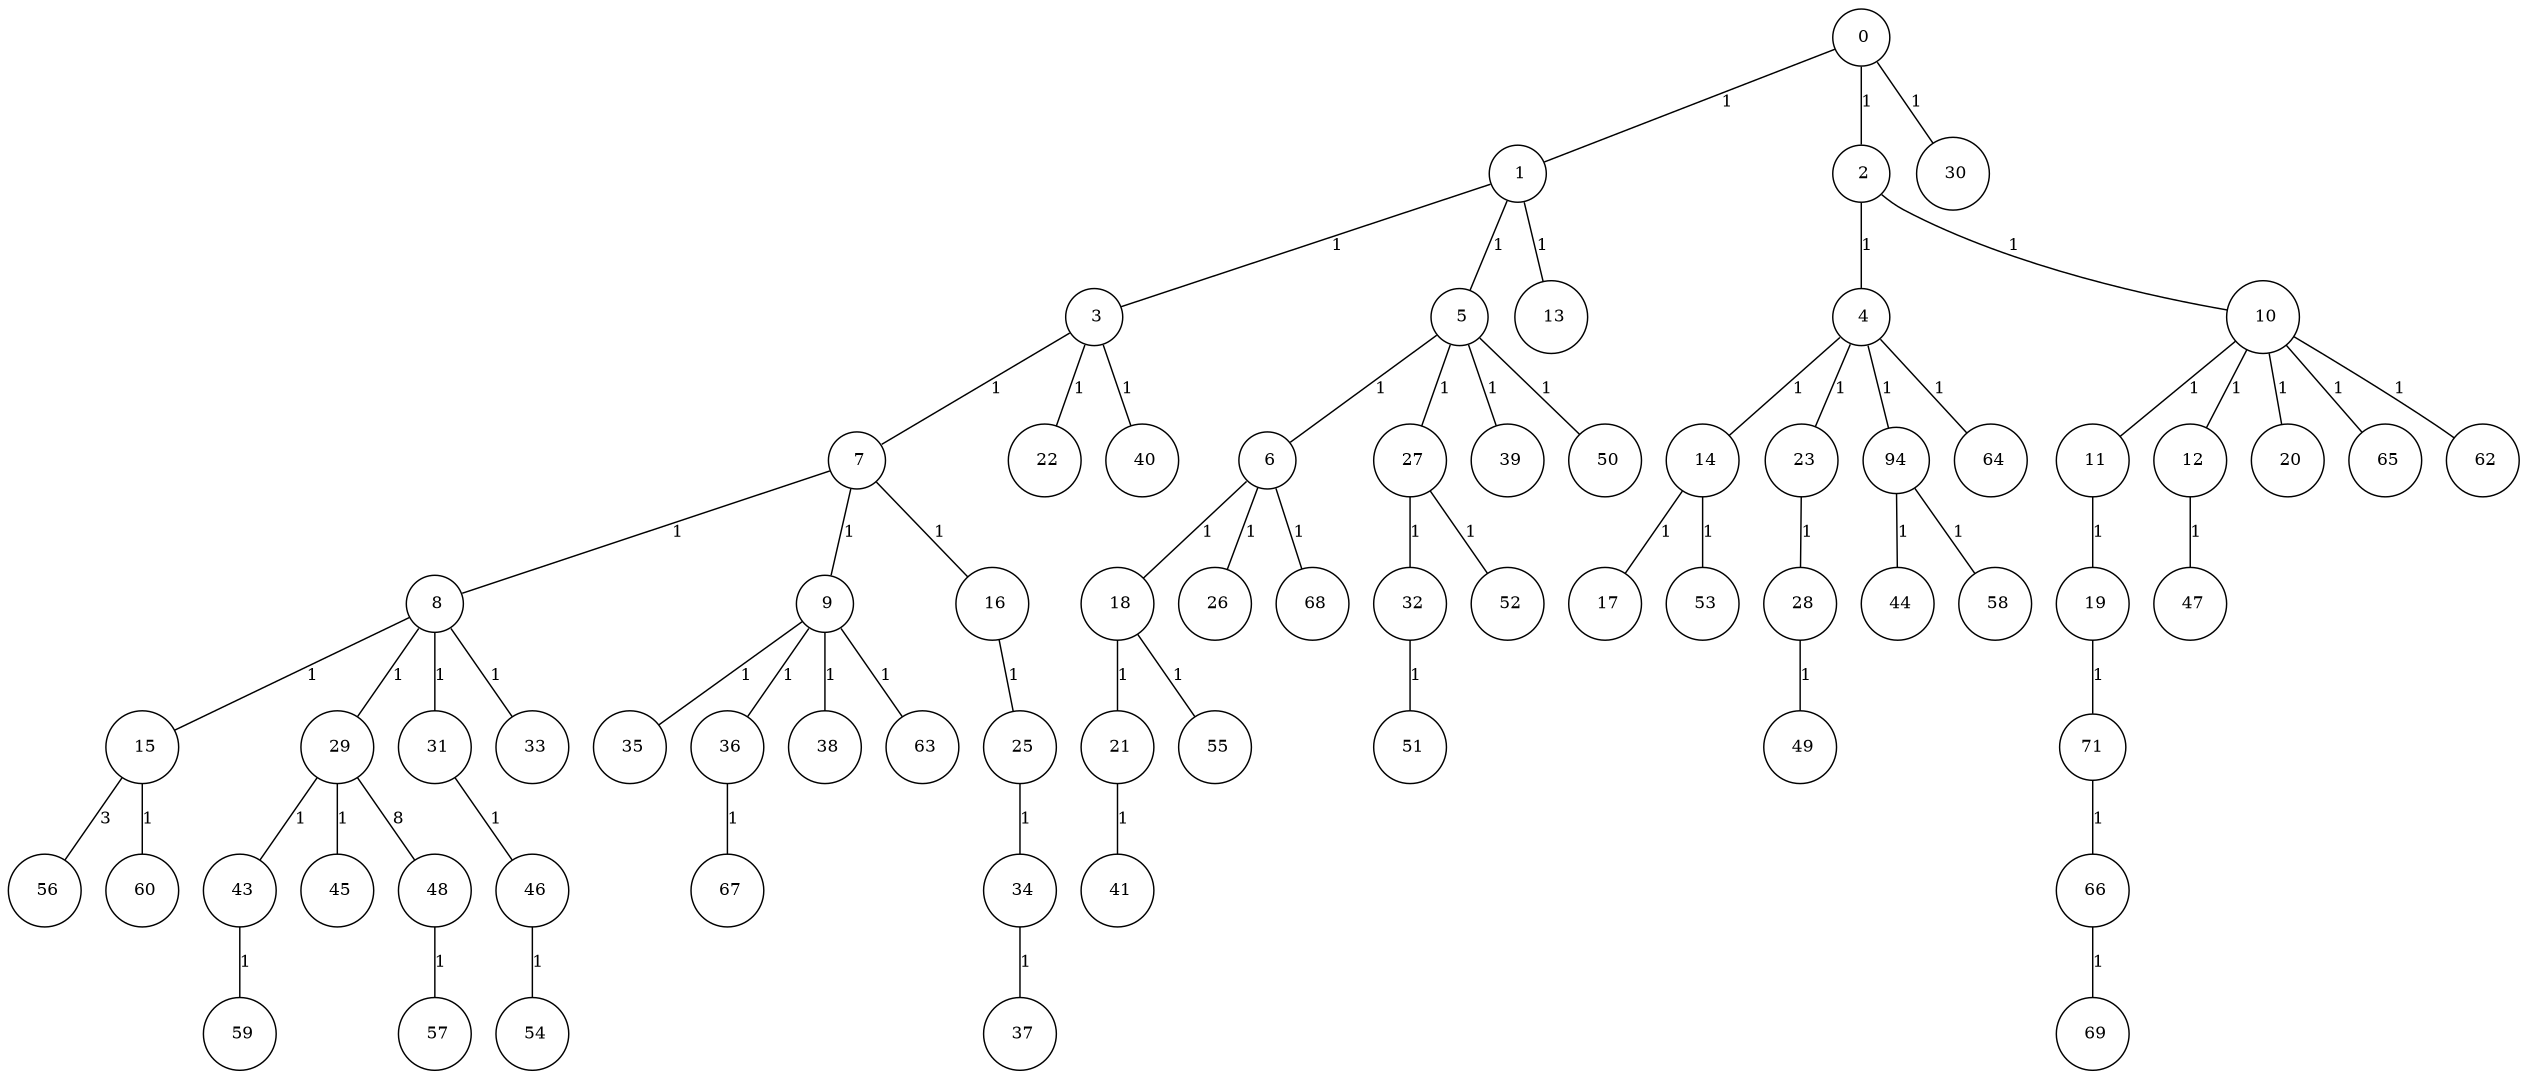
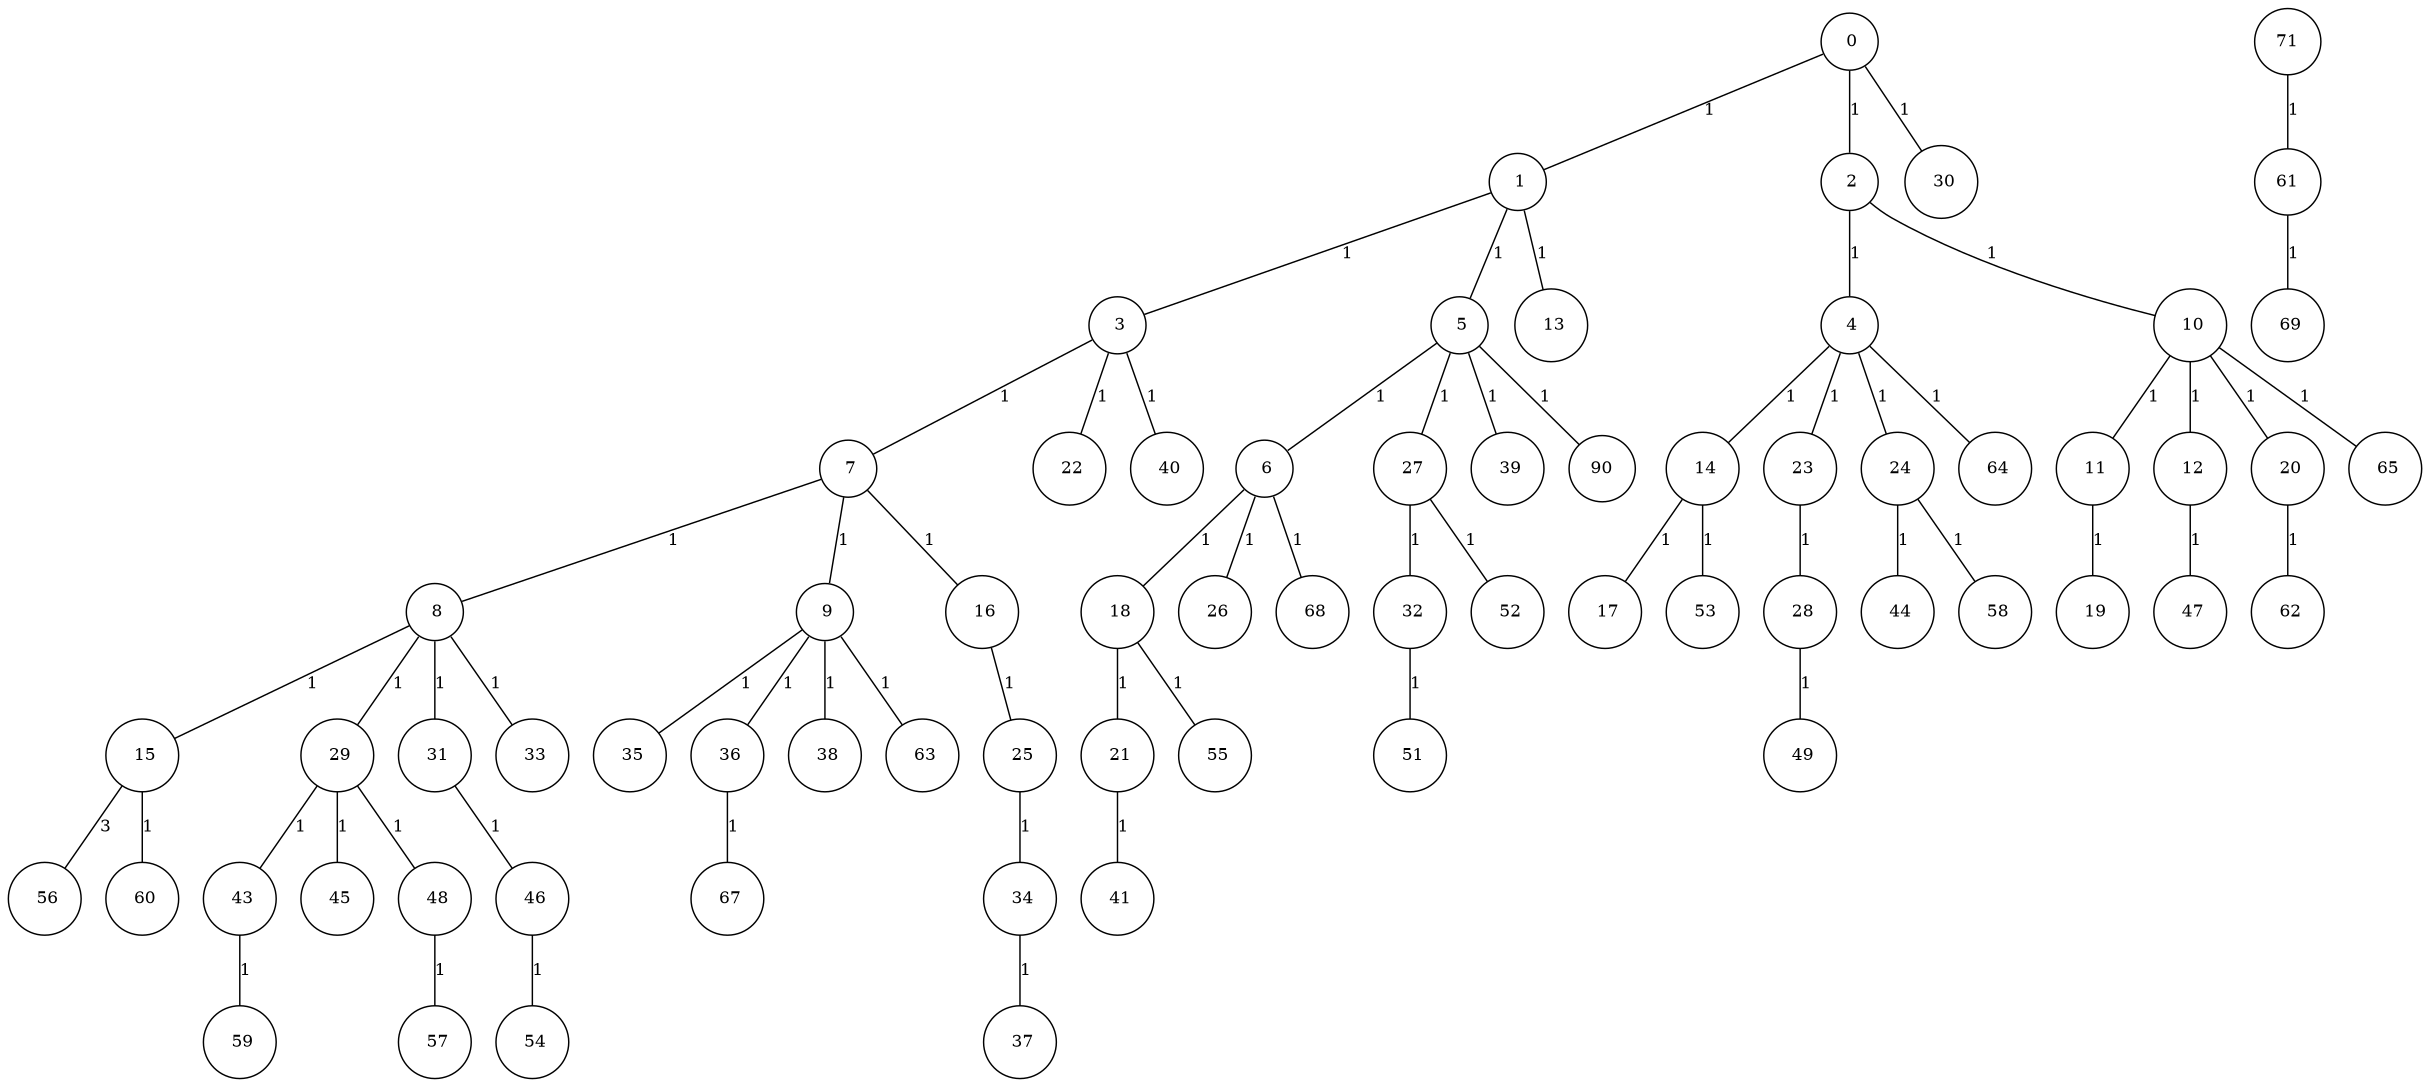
(2375, 386) -> (2288, 540)
(1605, 460) -> (1602, 469)
(1896, 460) -> (1898, 469)
(2093, 677) -> none
(398, 819) -> (398, 827)
(2093, 891) -> (2288, 182)
